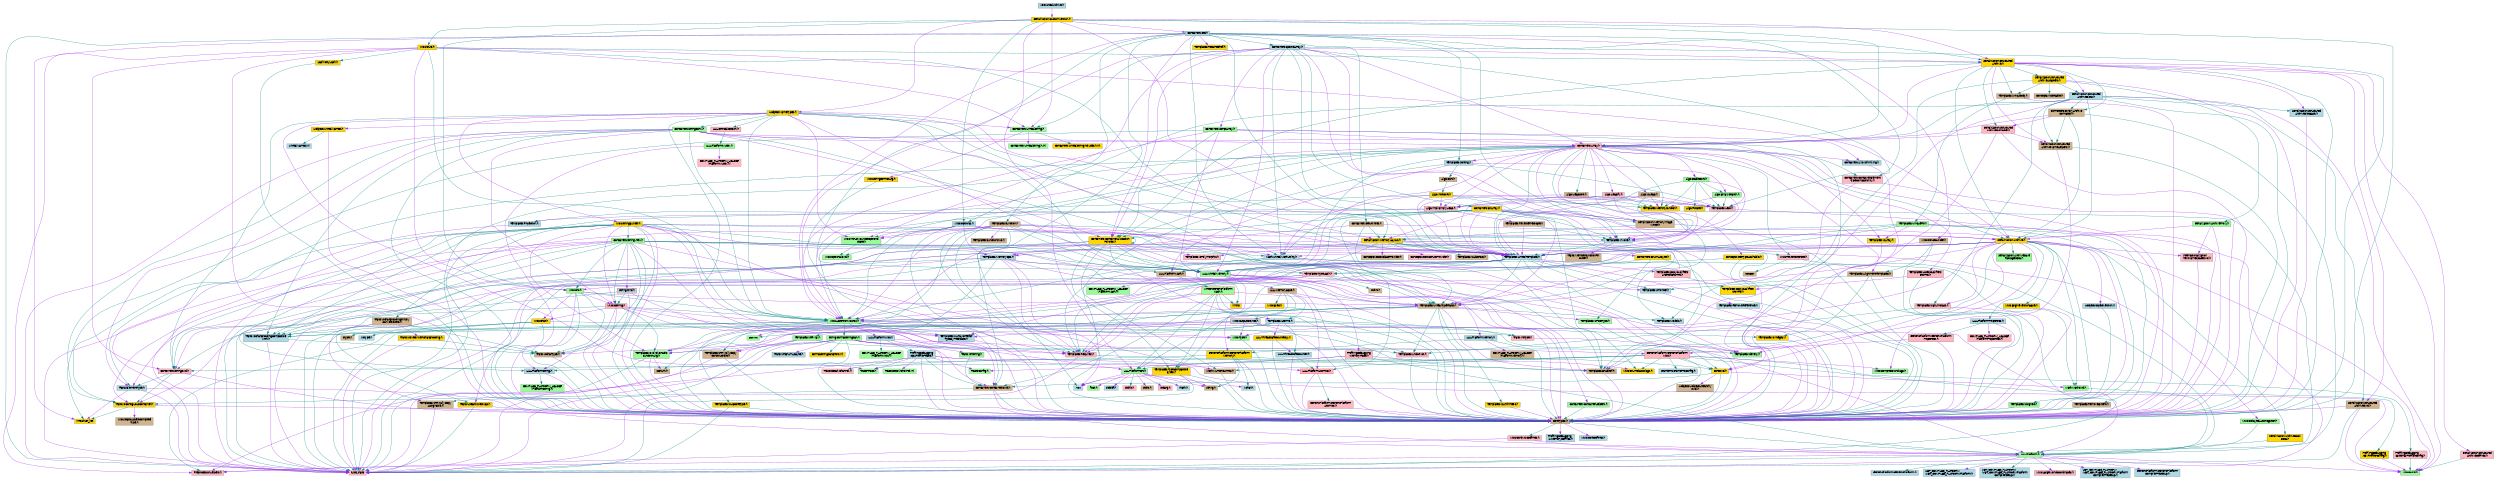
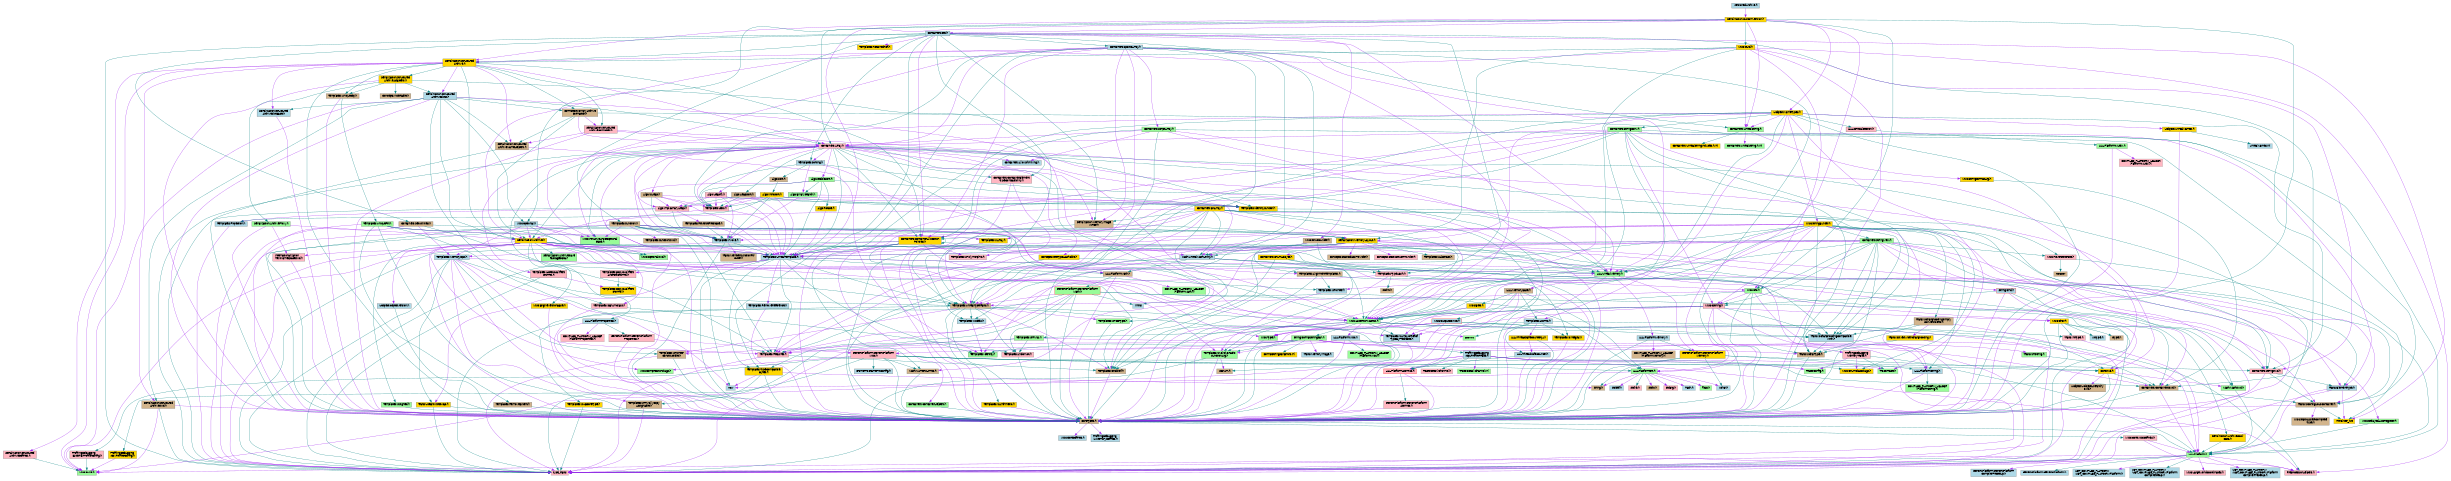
(328, 63) -> none
(1218, 291) -> (1077, 291)
(1236, 306) -> (1138, 306)
(721, 355) -> (672, 355)
(789, 355) -> (1318, 355)
(134, 405) -> (2317, 405)
(2217, 409) -> (256, 406)
